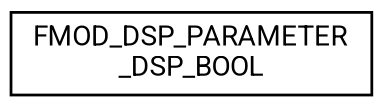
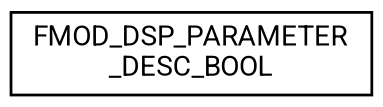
(191, 54) -> (191, 54)
